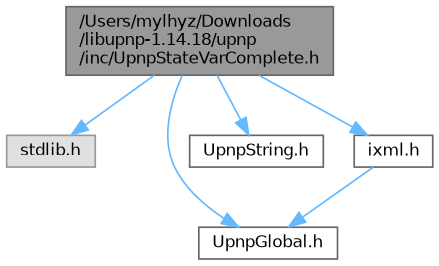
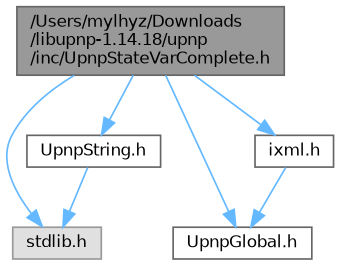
none -> (79, 189)
